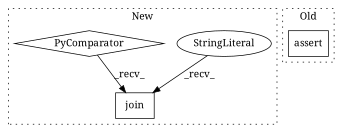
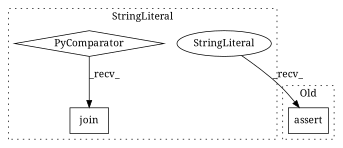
(143, 17) -> (143, 17)
(183, 72) -> (270, 77)
